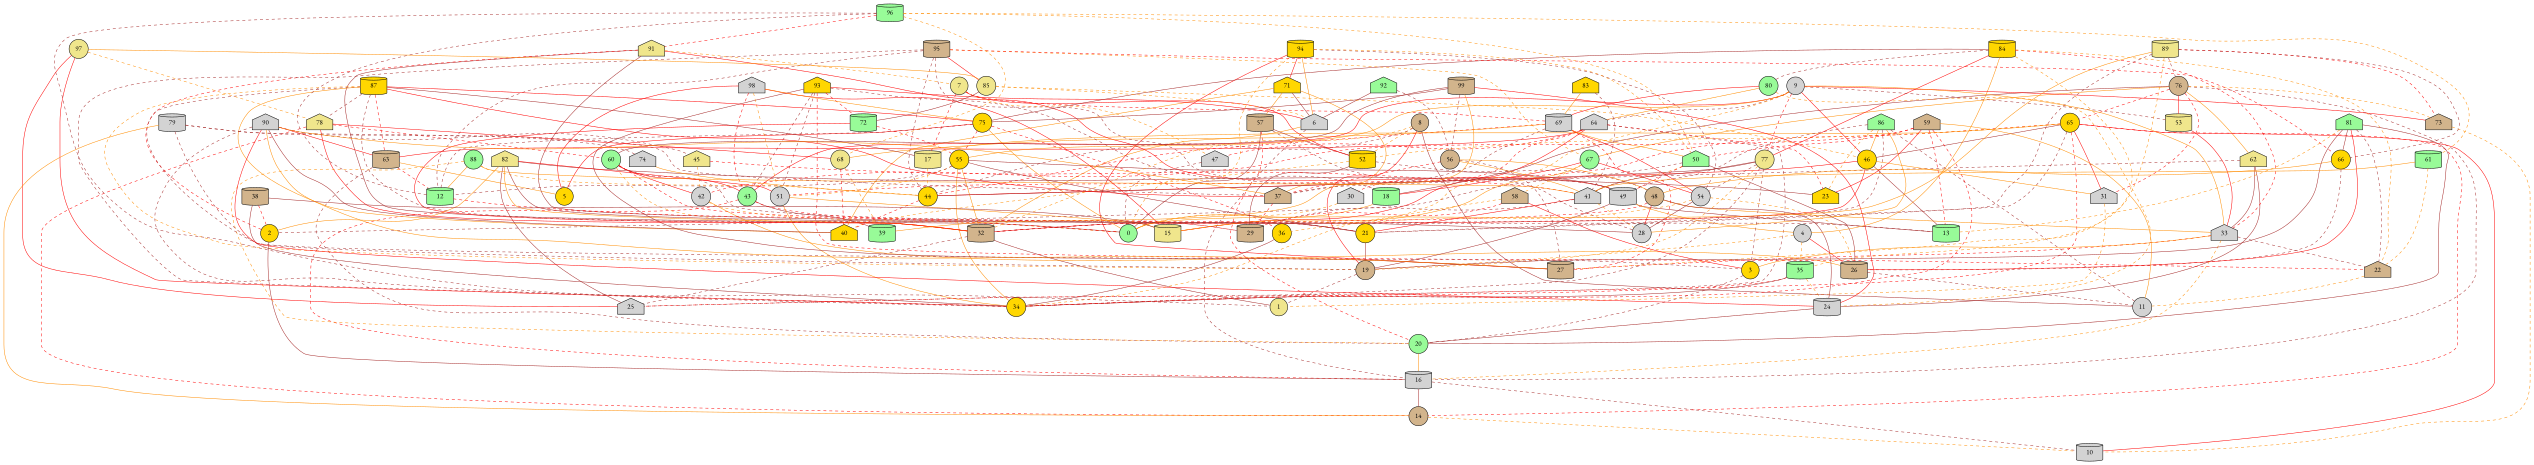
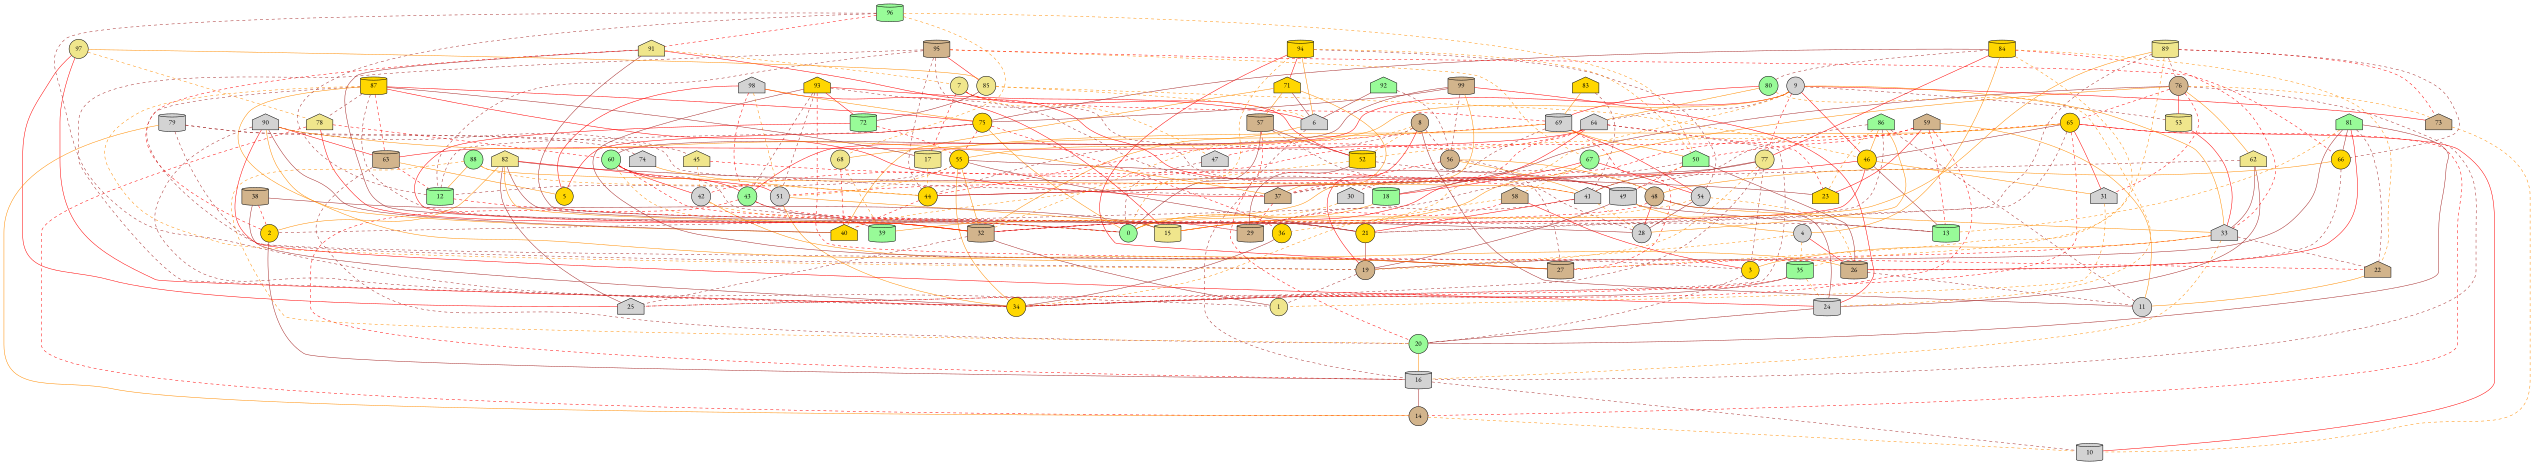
(841, 105) -> (841, 105)
(457, 132) -> none
none -> (1435, 141)
(2428, 160) -> none
(1733, 178) -> none
(2259, 296) -> (2259, 296)
